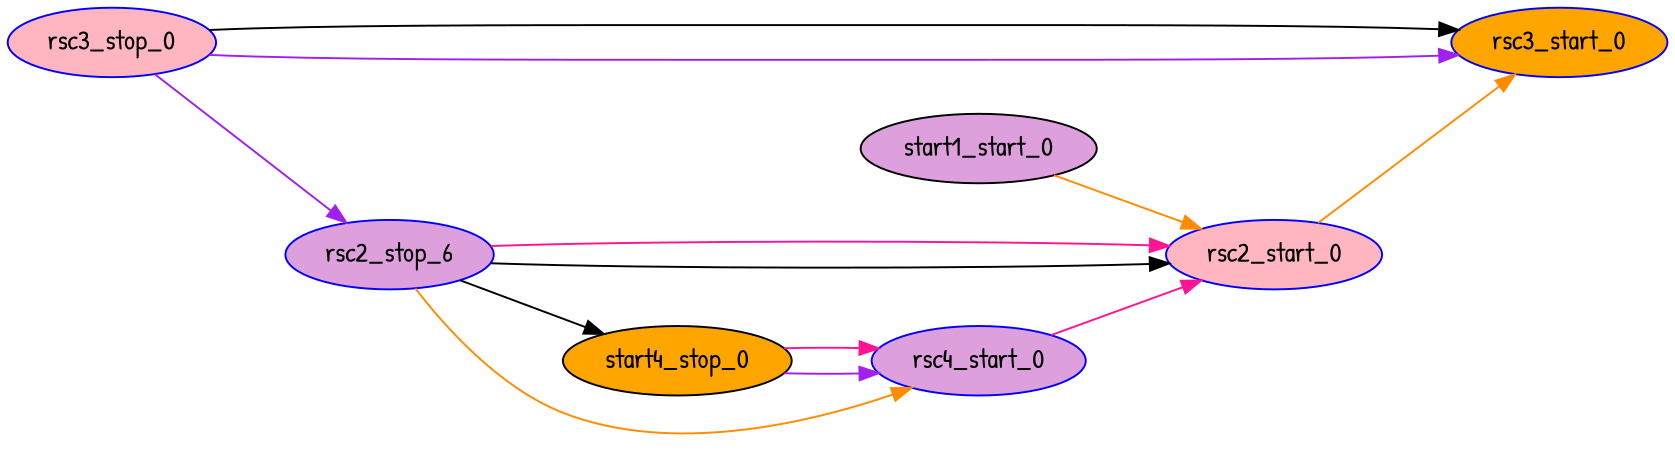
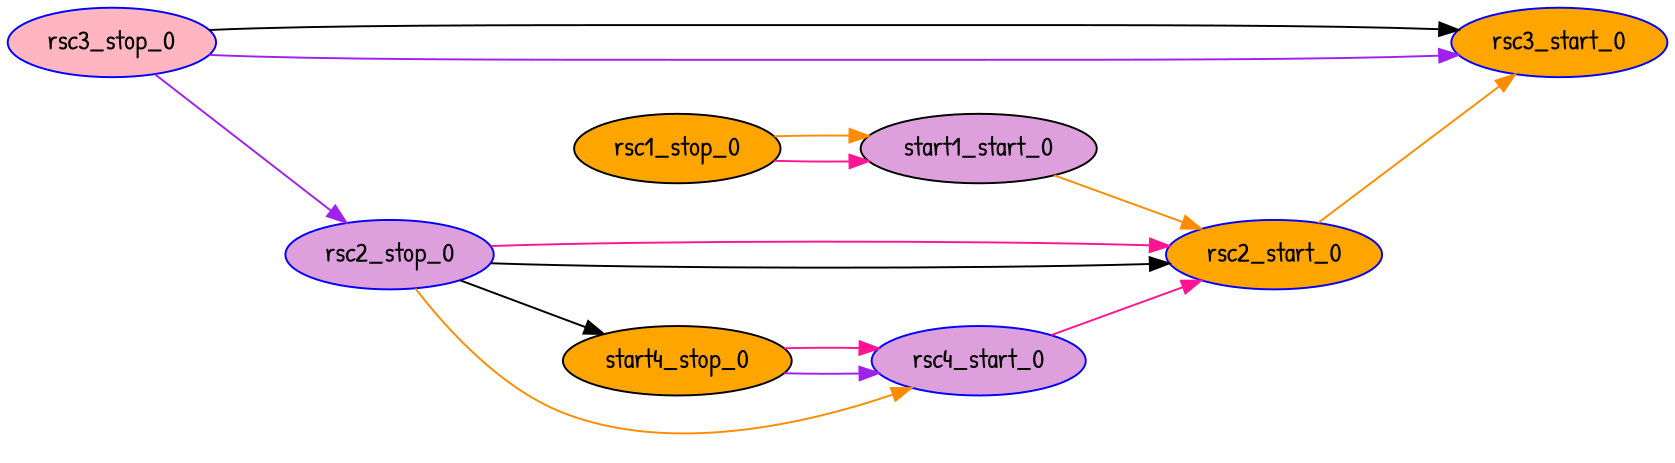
none -> (677, 149)
(390, 255) -> (390, 255)
(1274, 255) -> (1274, 255)
